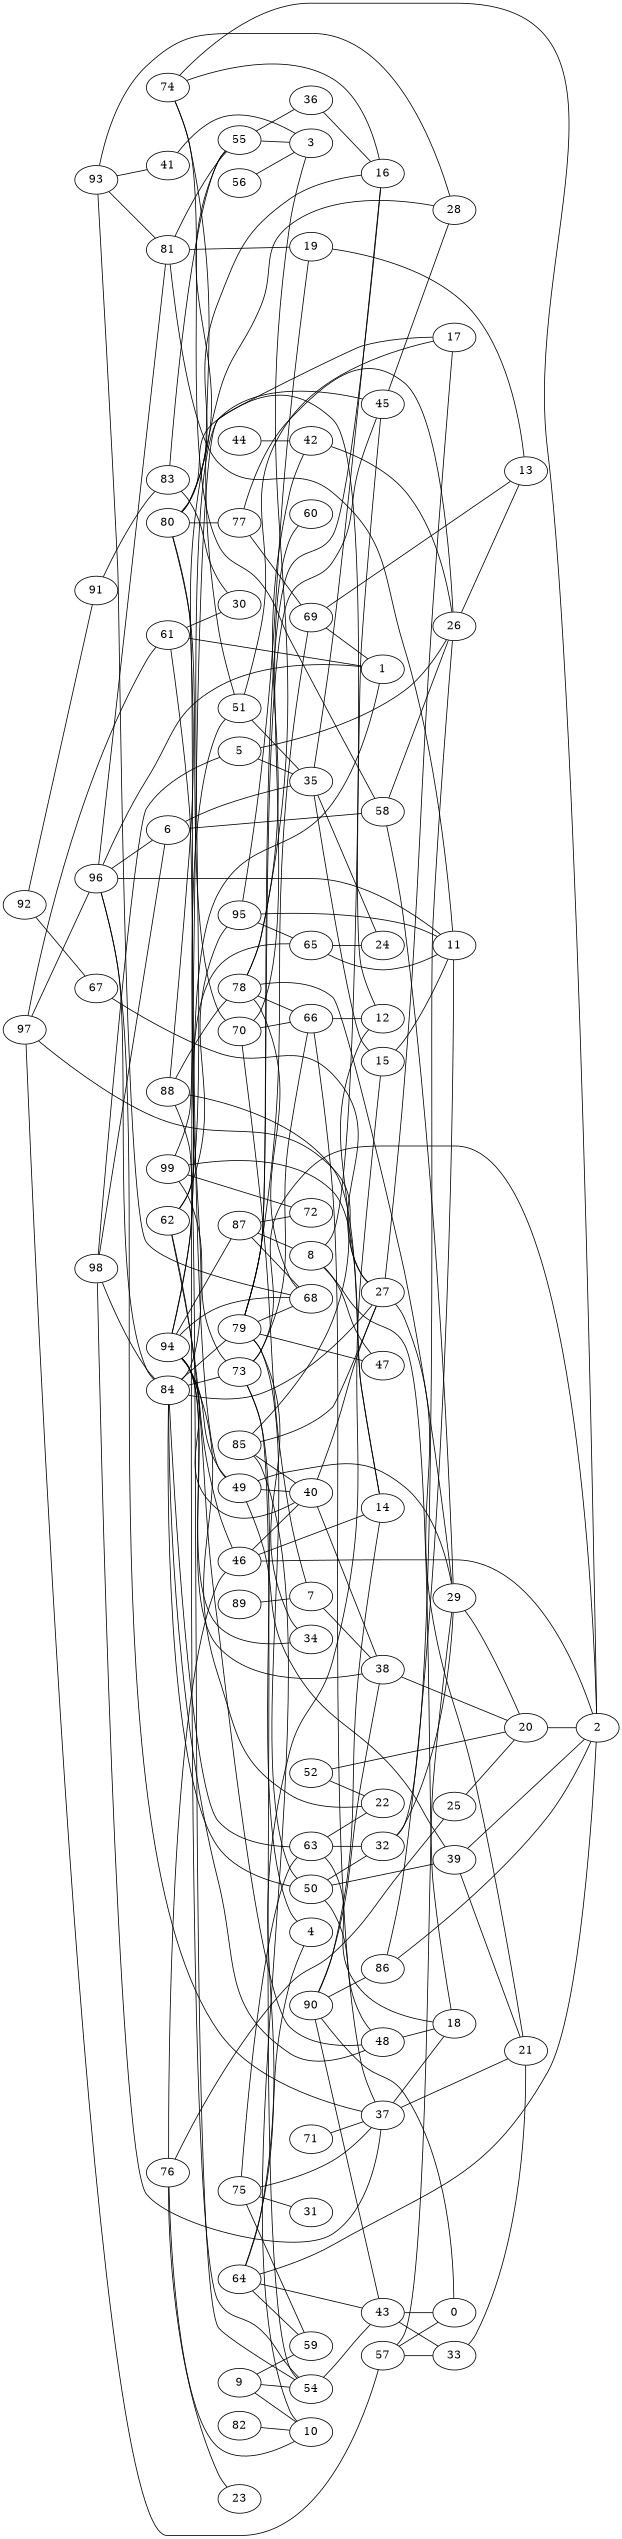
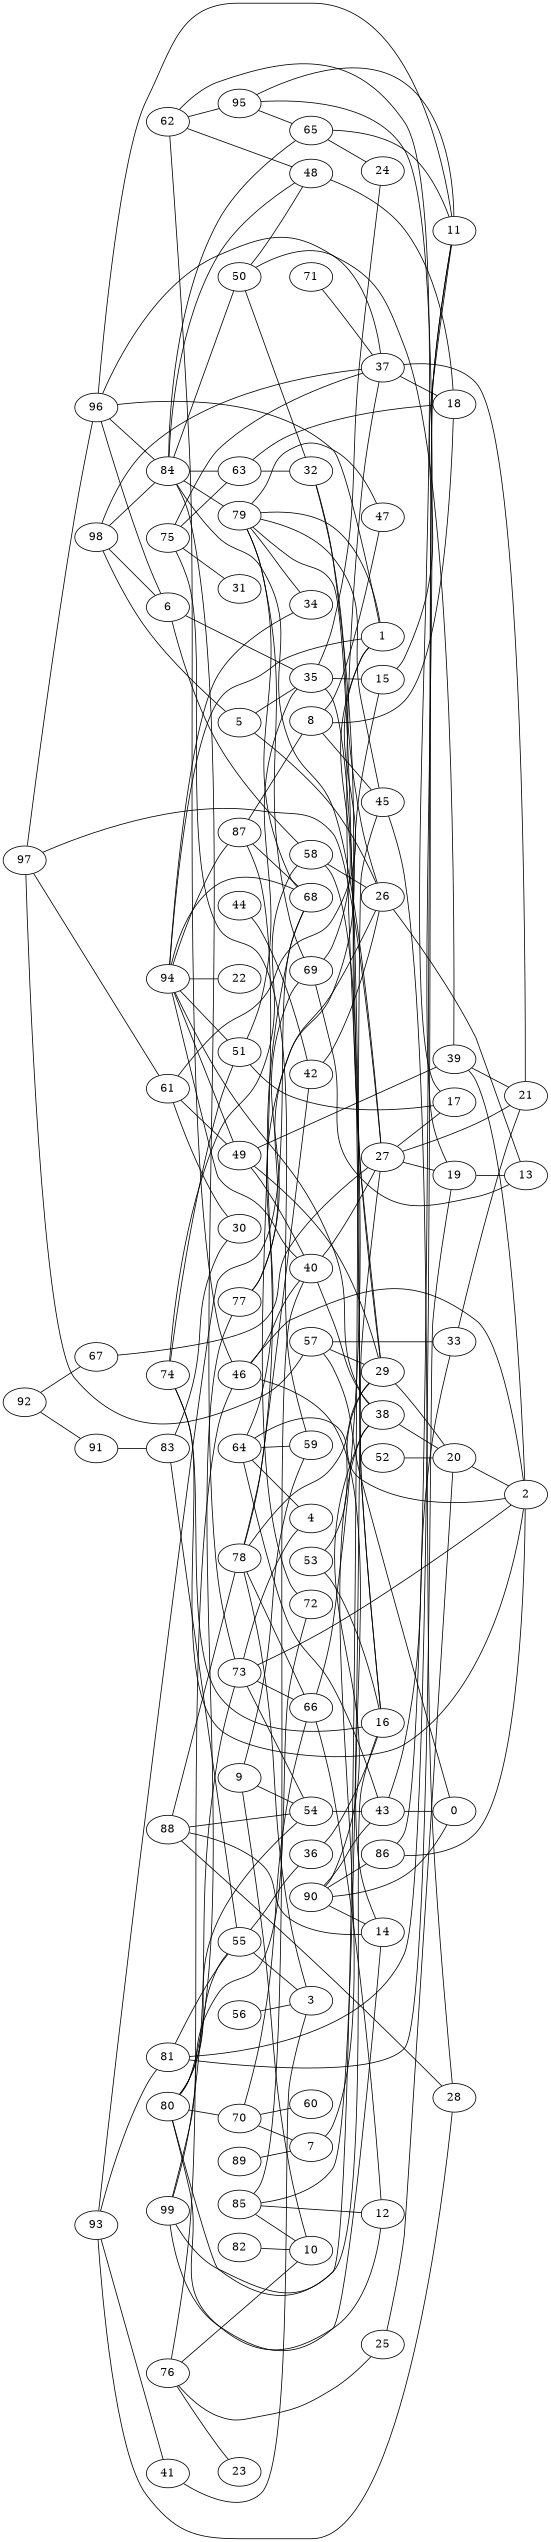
(132, 564) -> none
none -> (418, 1166)
none -> (311, 1561)
(274, 1650) -> (342, 535)
(347, 1788) -> none
(347, 1825) -> none
